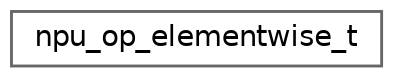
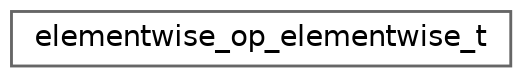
(197, 39) -> (261, 39)
